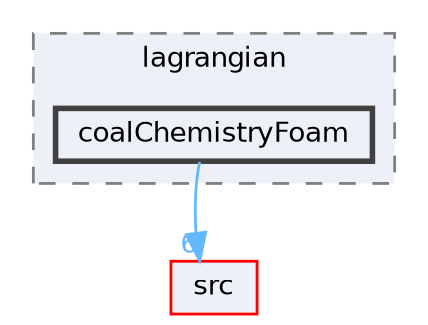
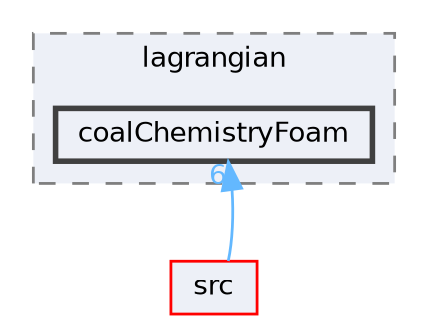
(195, 201) -> (232, 226)
